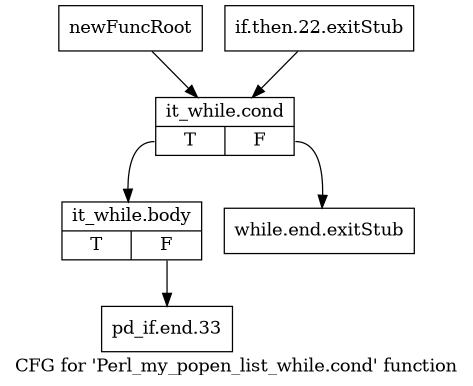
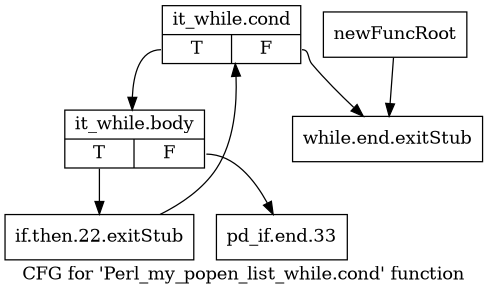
(170, 70) -> (392, 81)
none -> (99, 185)
